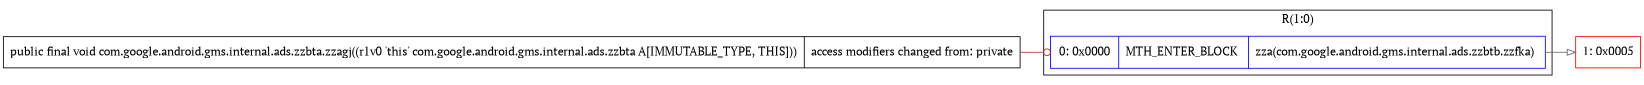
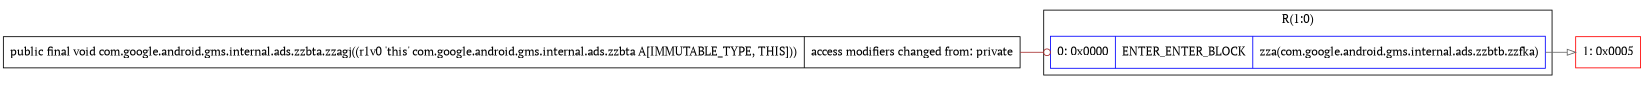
(1182, 52) -> (1184, 52)
